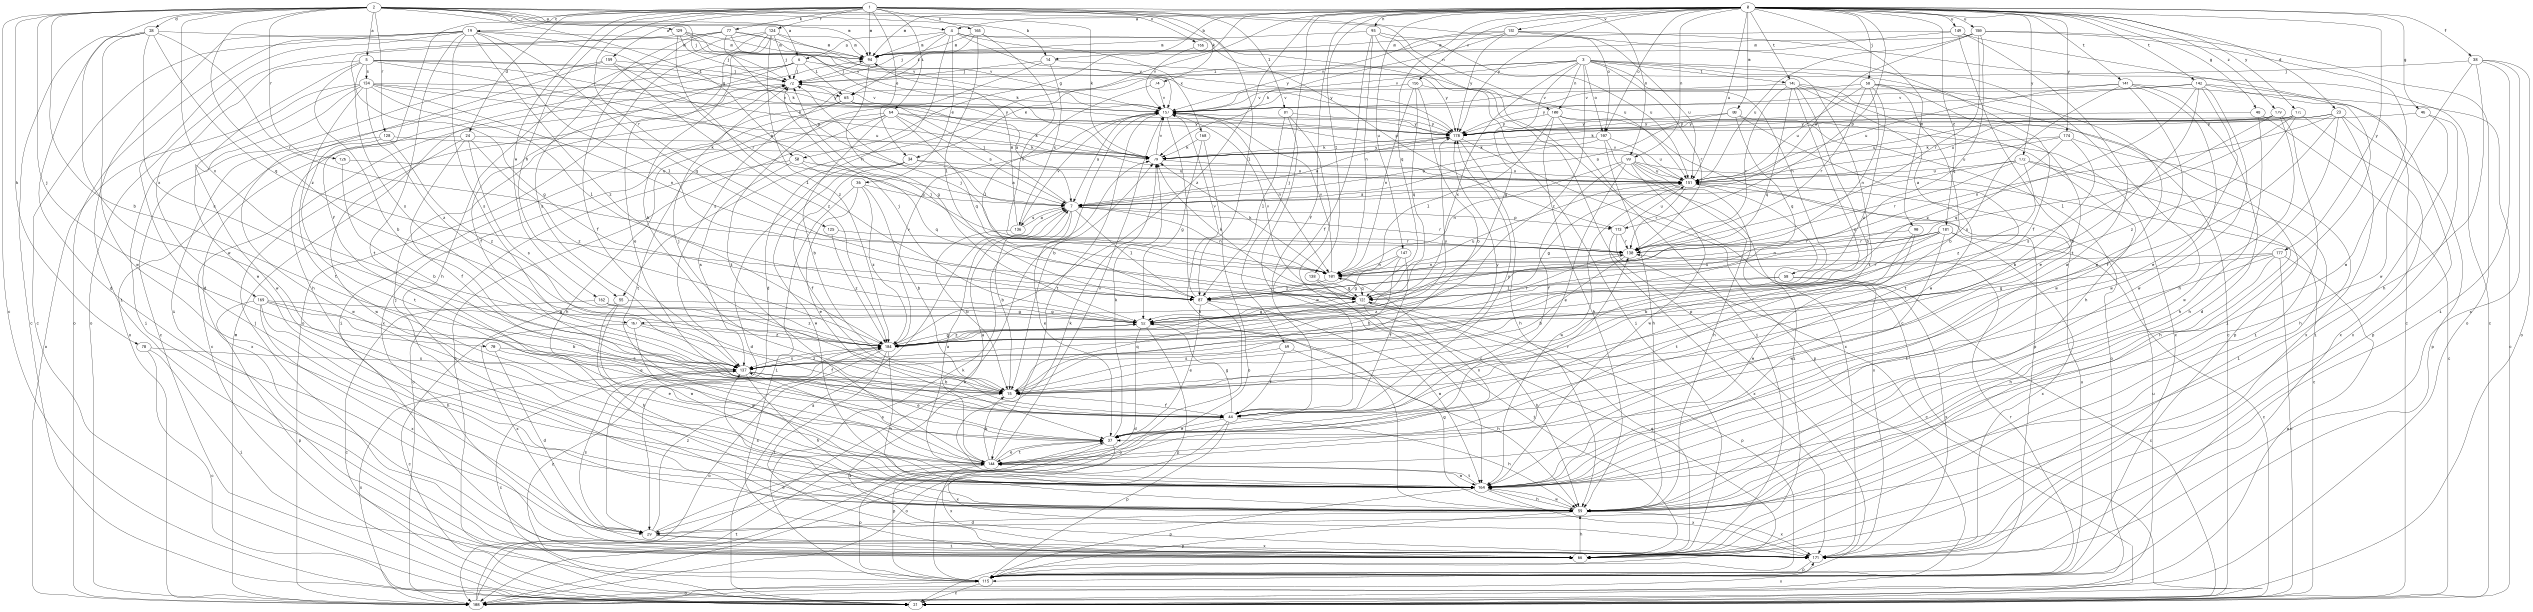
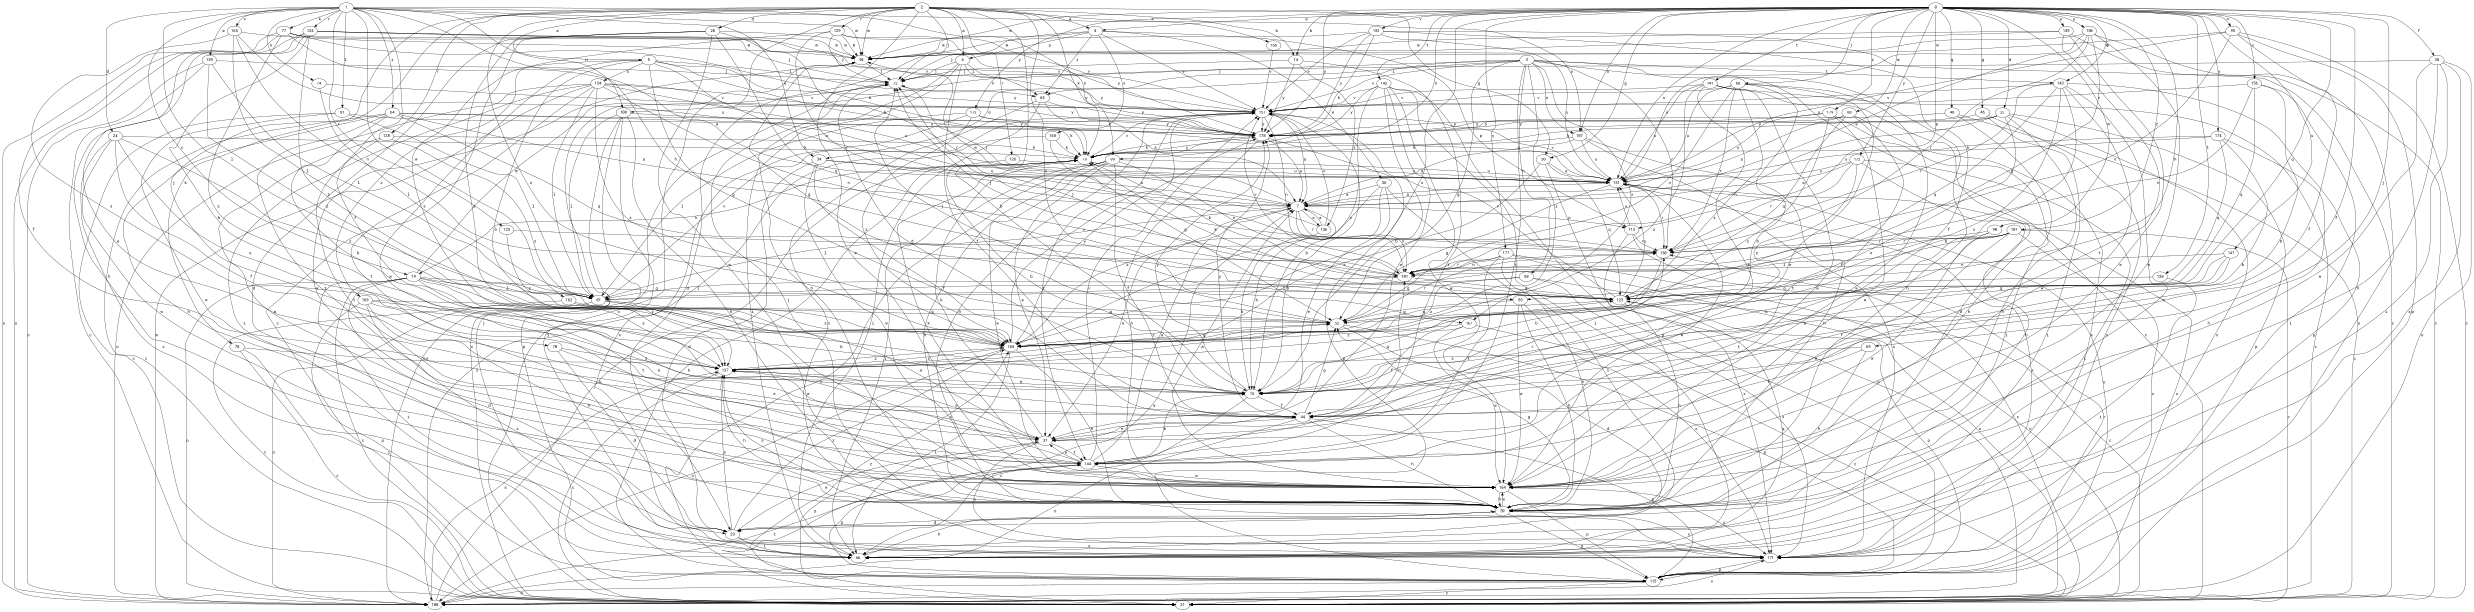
(790, 101) -> (745, 206)
(1241, 466) -> none
